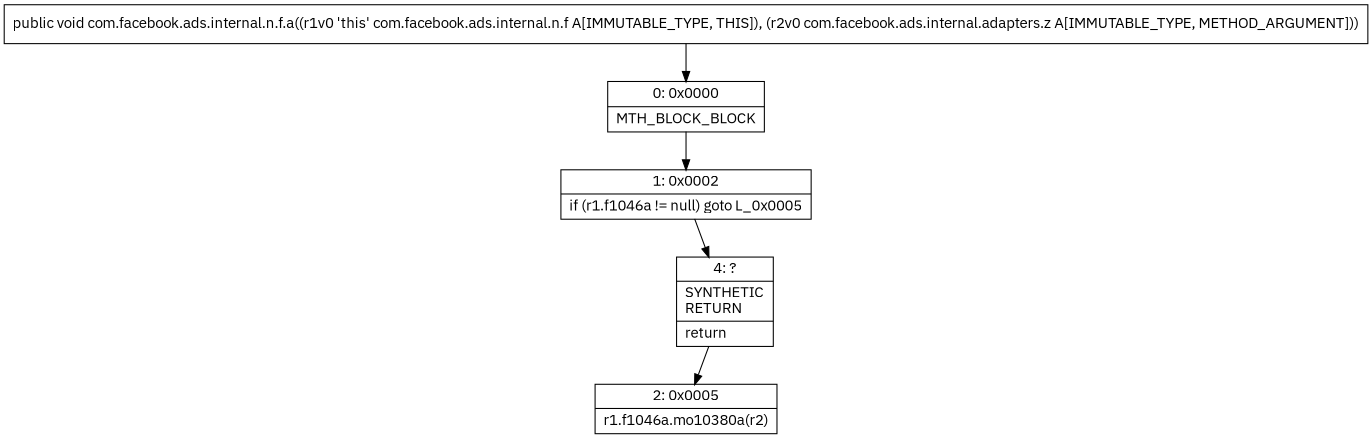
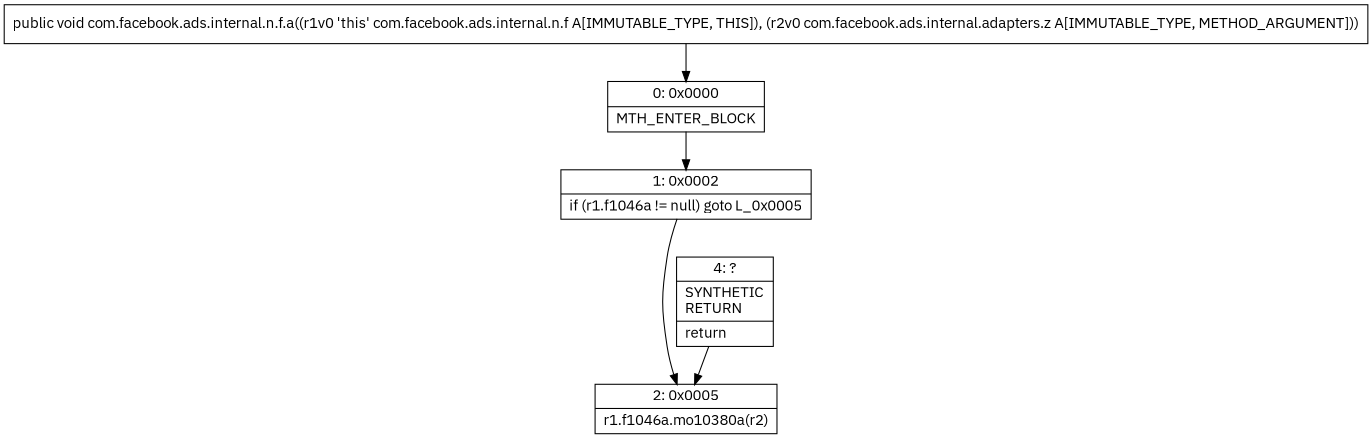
(686, 119) -> (686, 119)
(700, 233) -> (663, 296)
